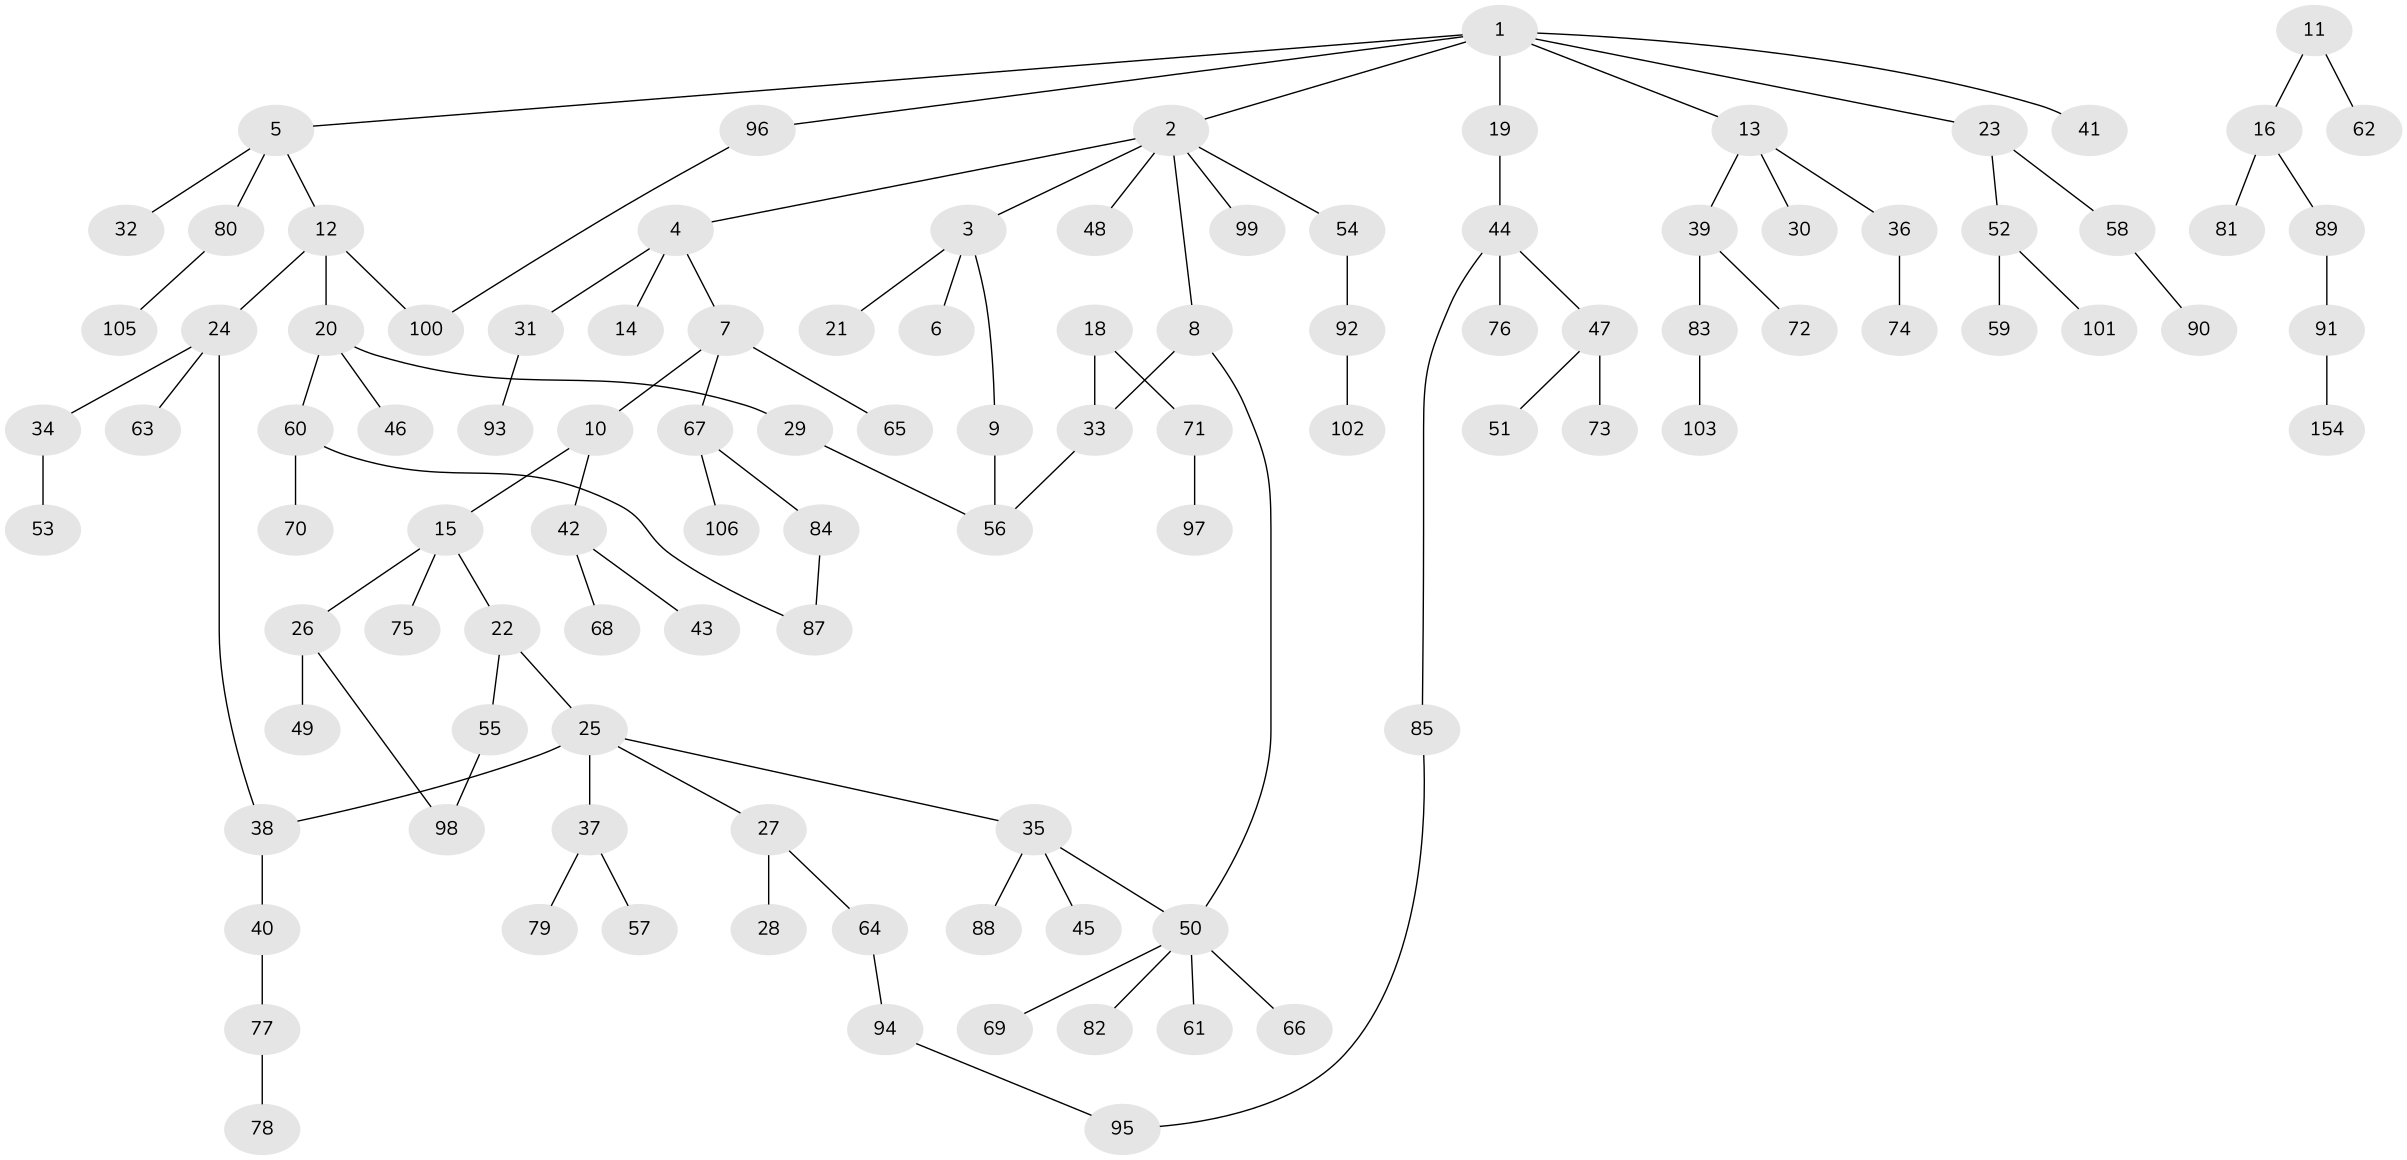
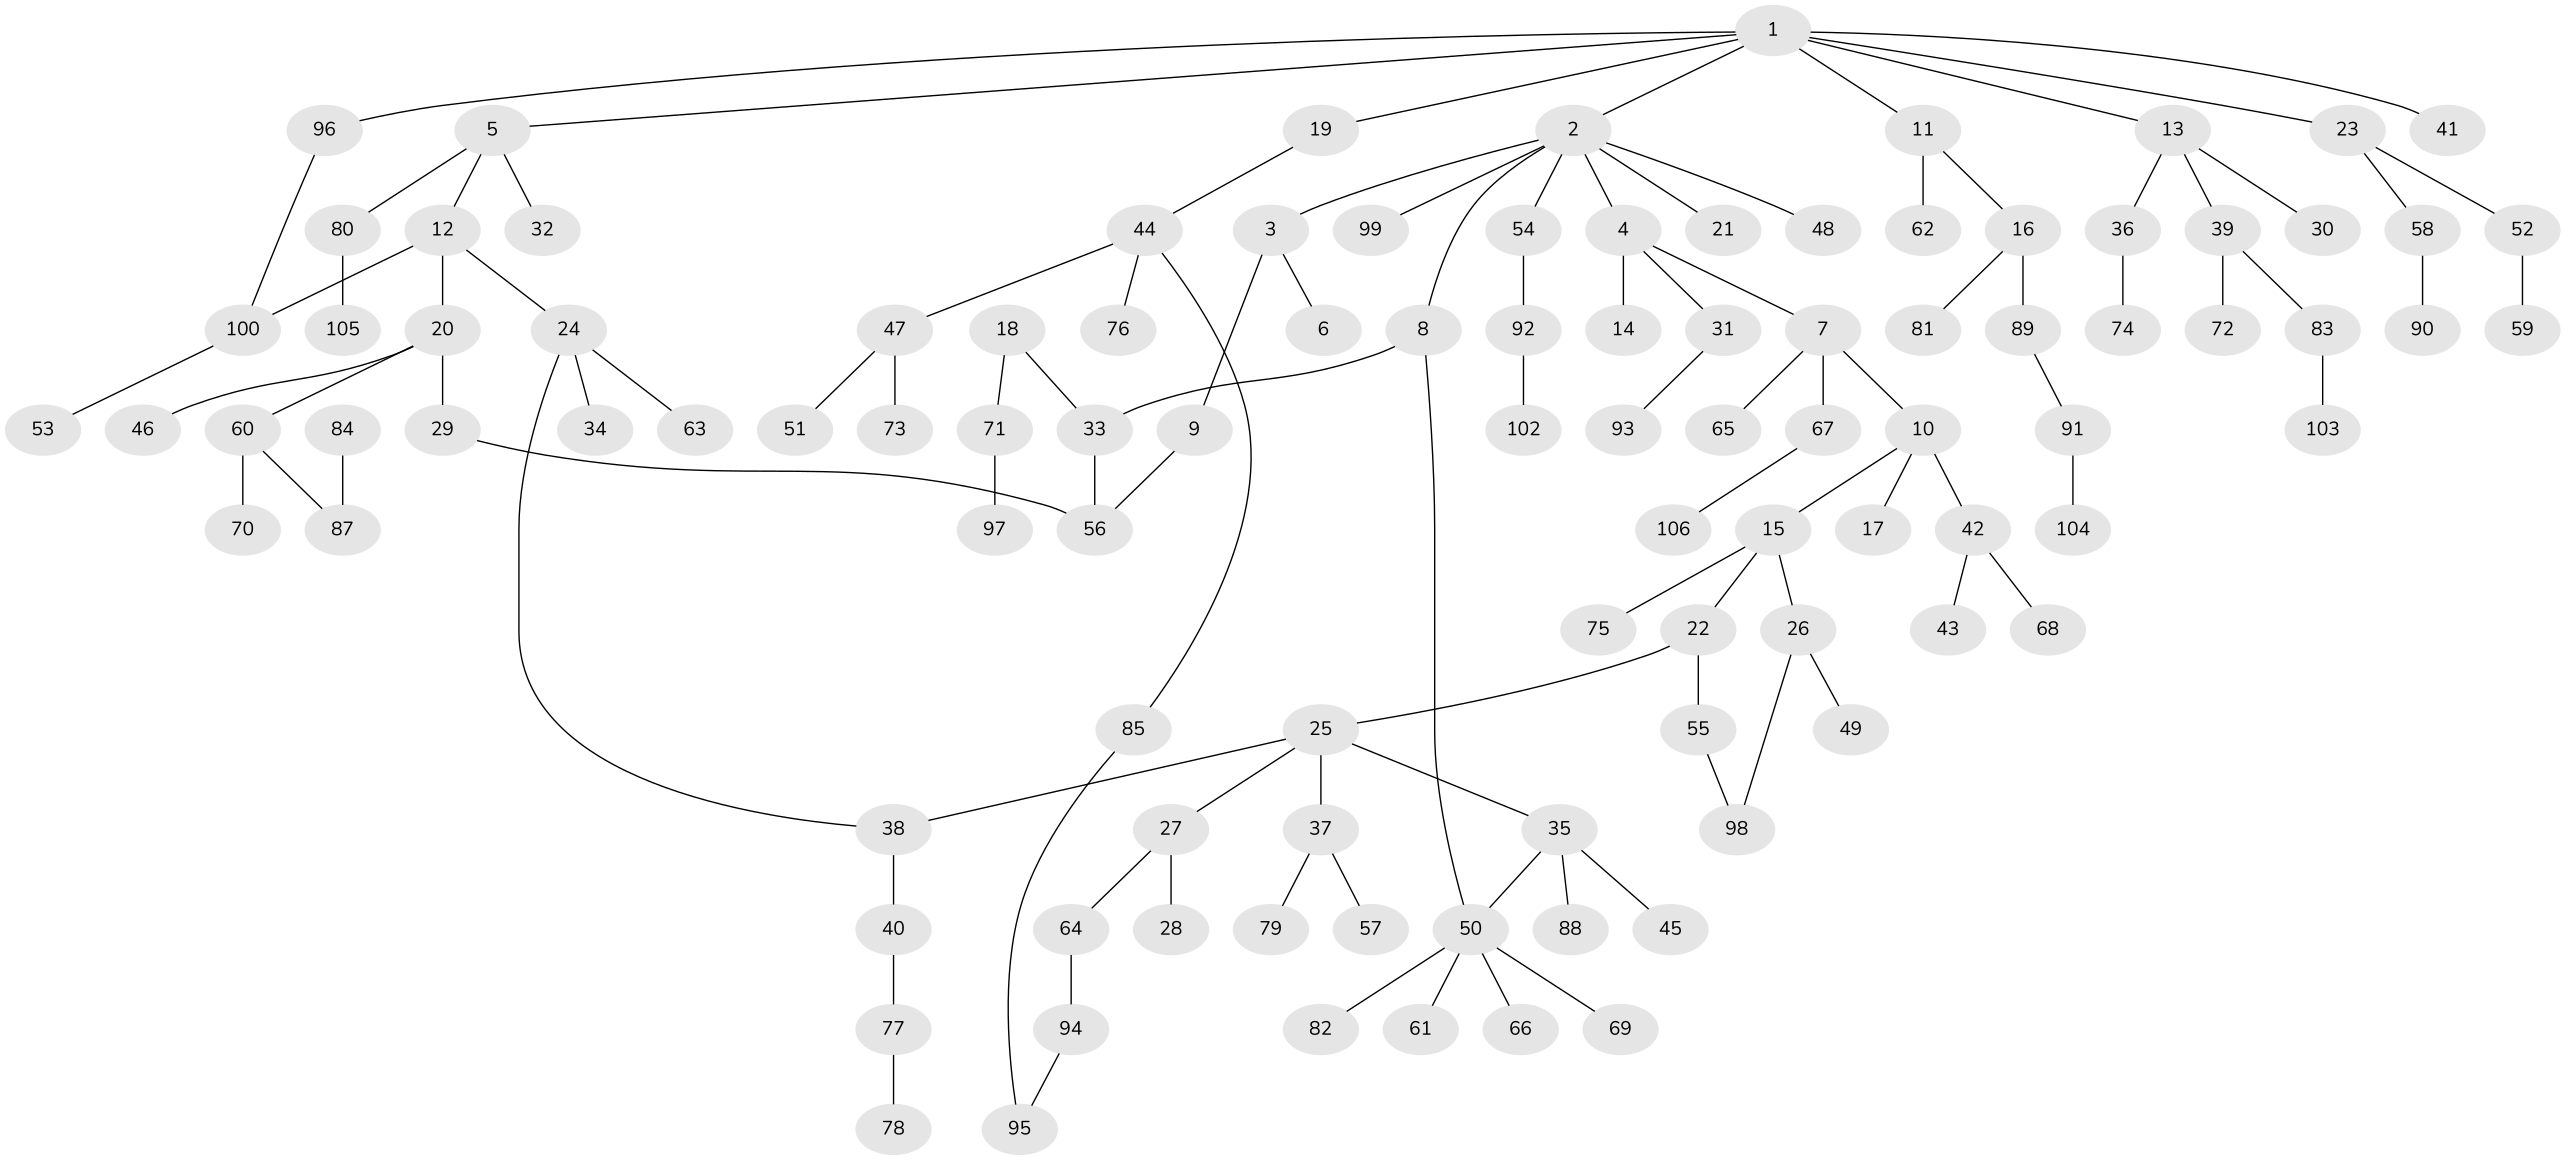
none -> (1848, 81)
(903, 280) -> (1648, 180)
(2099, 330) -> none
(2327, 430) -> (2073, 530)
(43, 480) -> (143, 380)
(758, 480) -> none
none -> (1873, 530)
